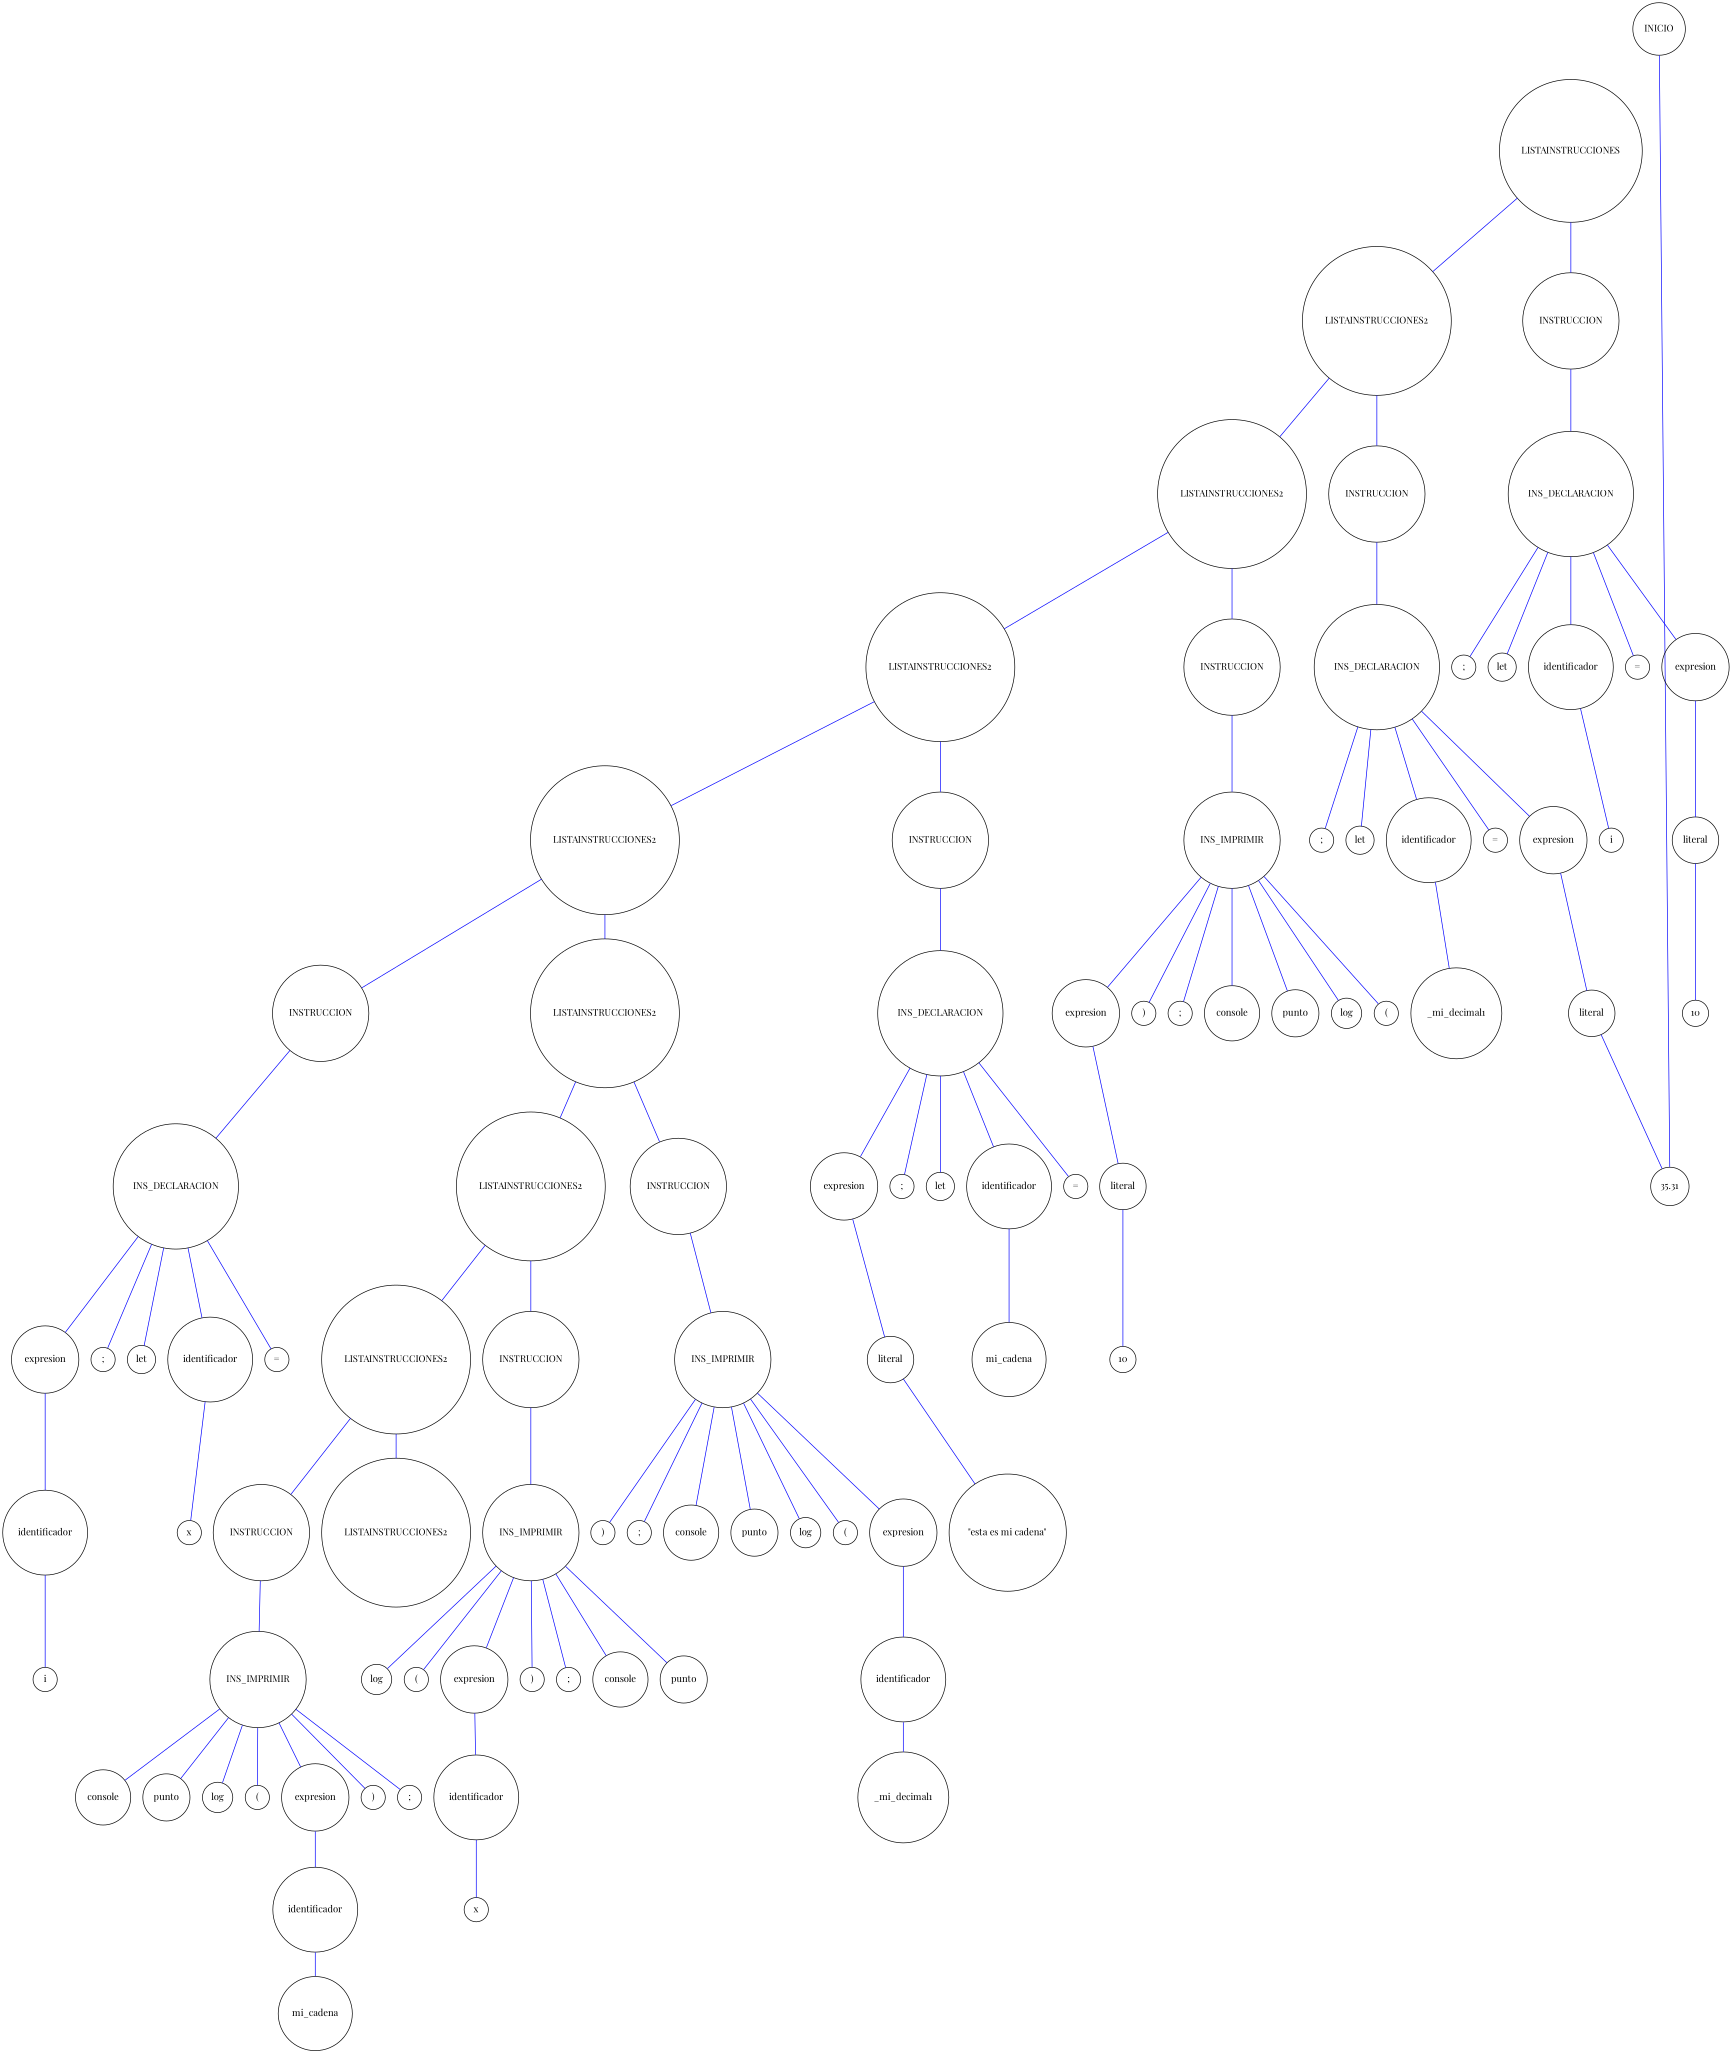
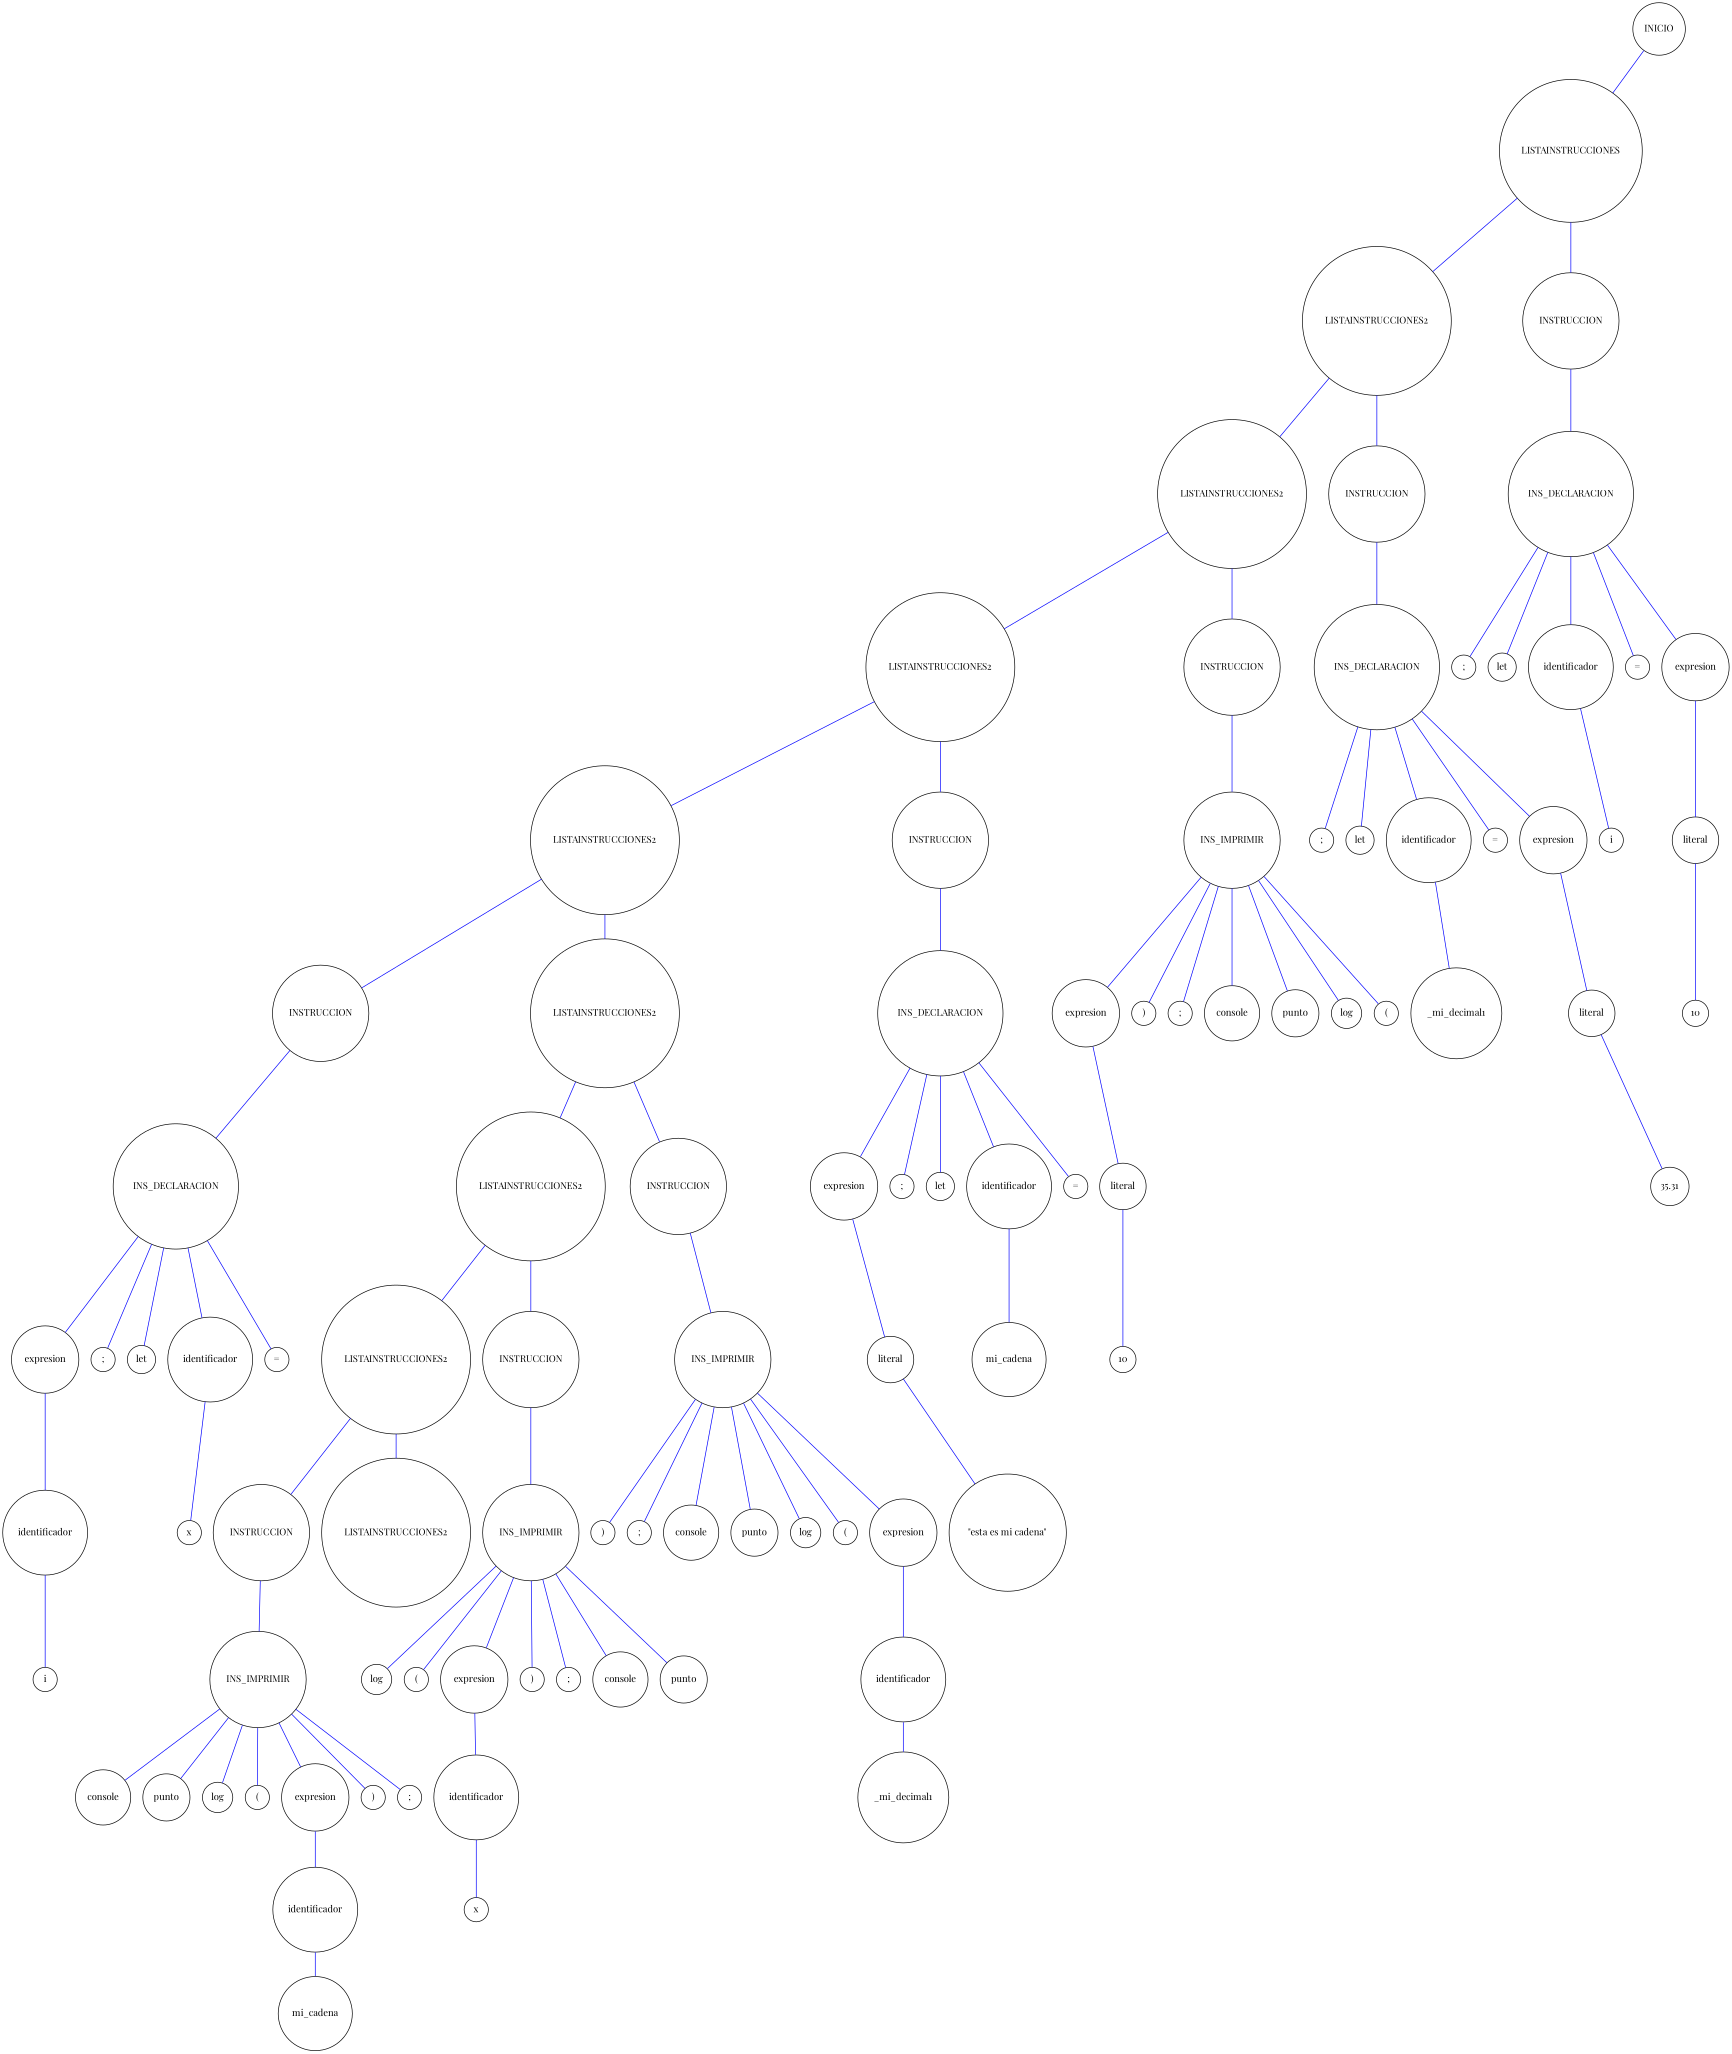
(1665, 611) -> (1628, 72)
